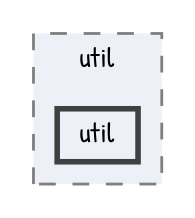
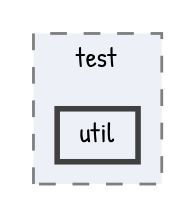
(98, 60) -> (98, 60)
